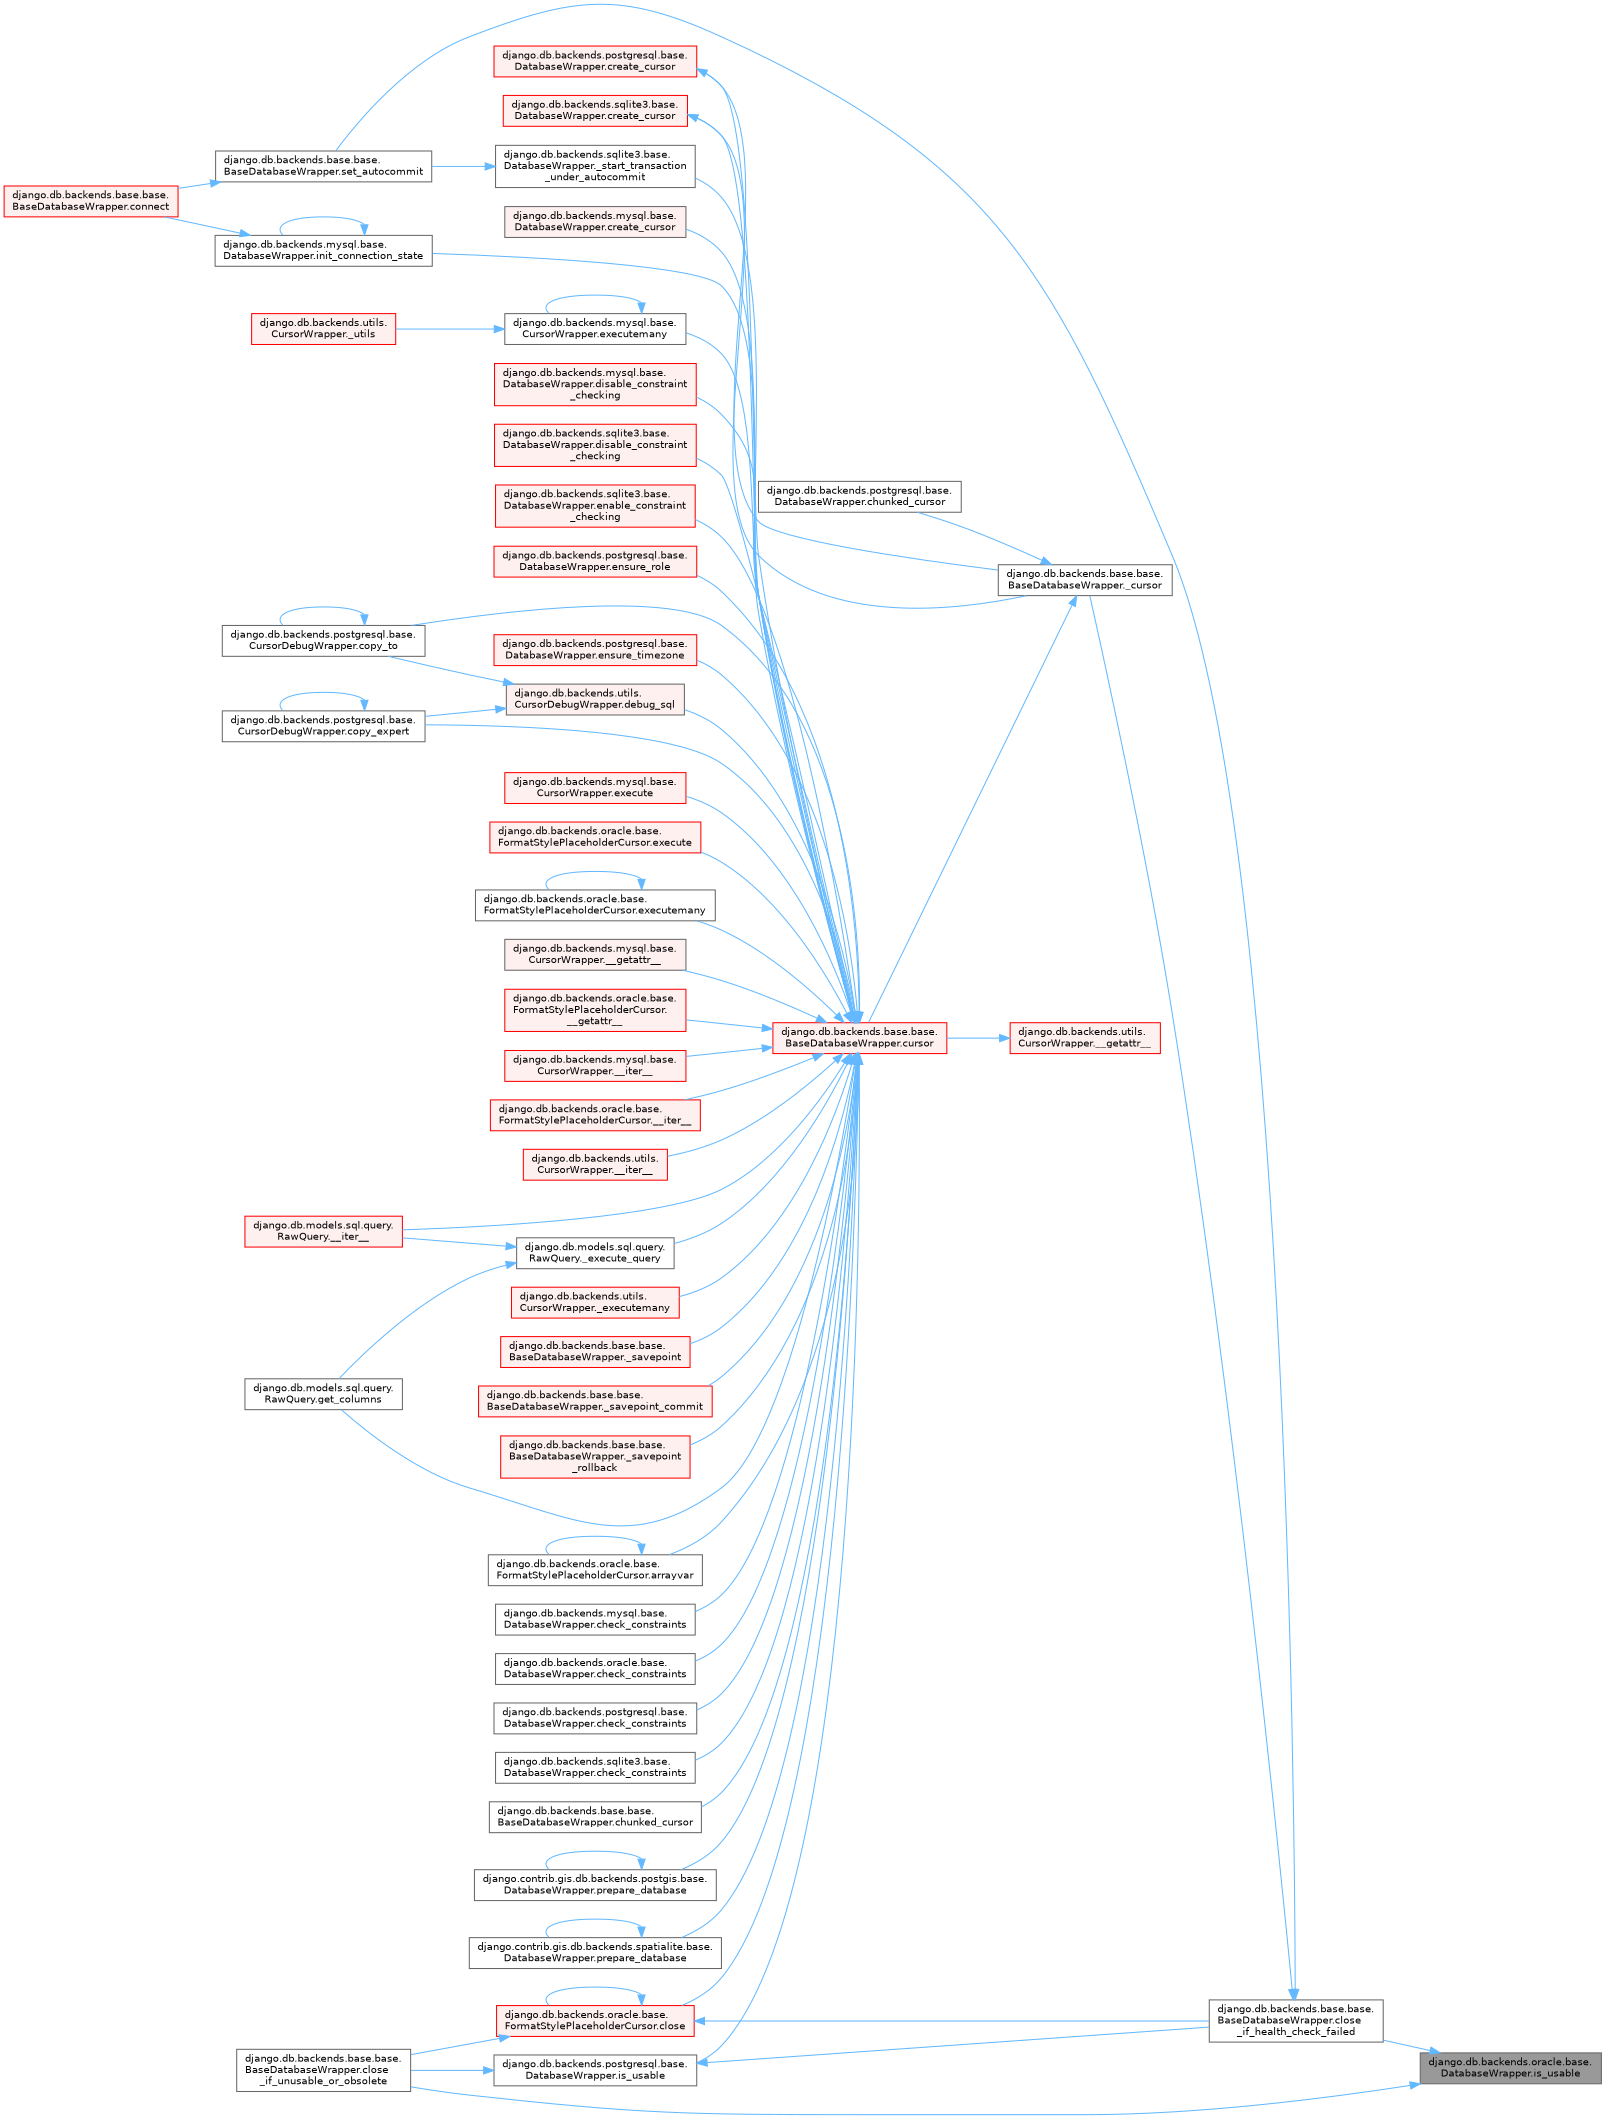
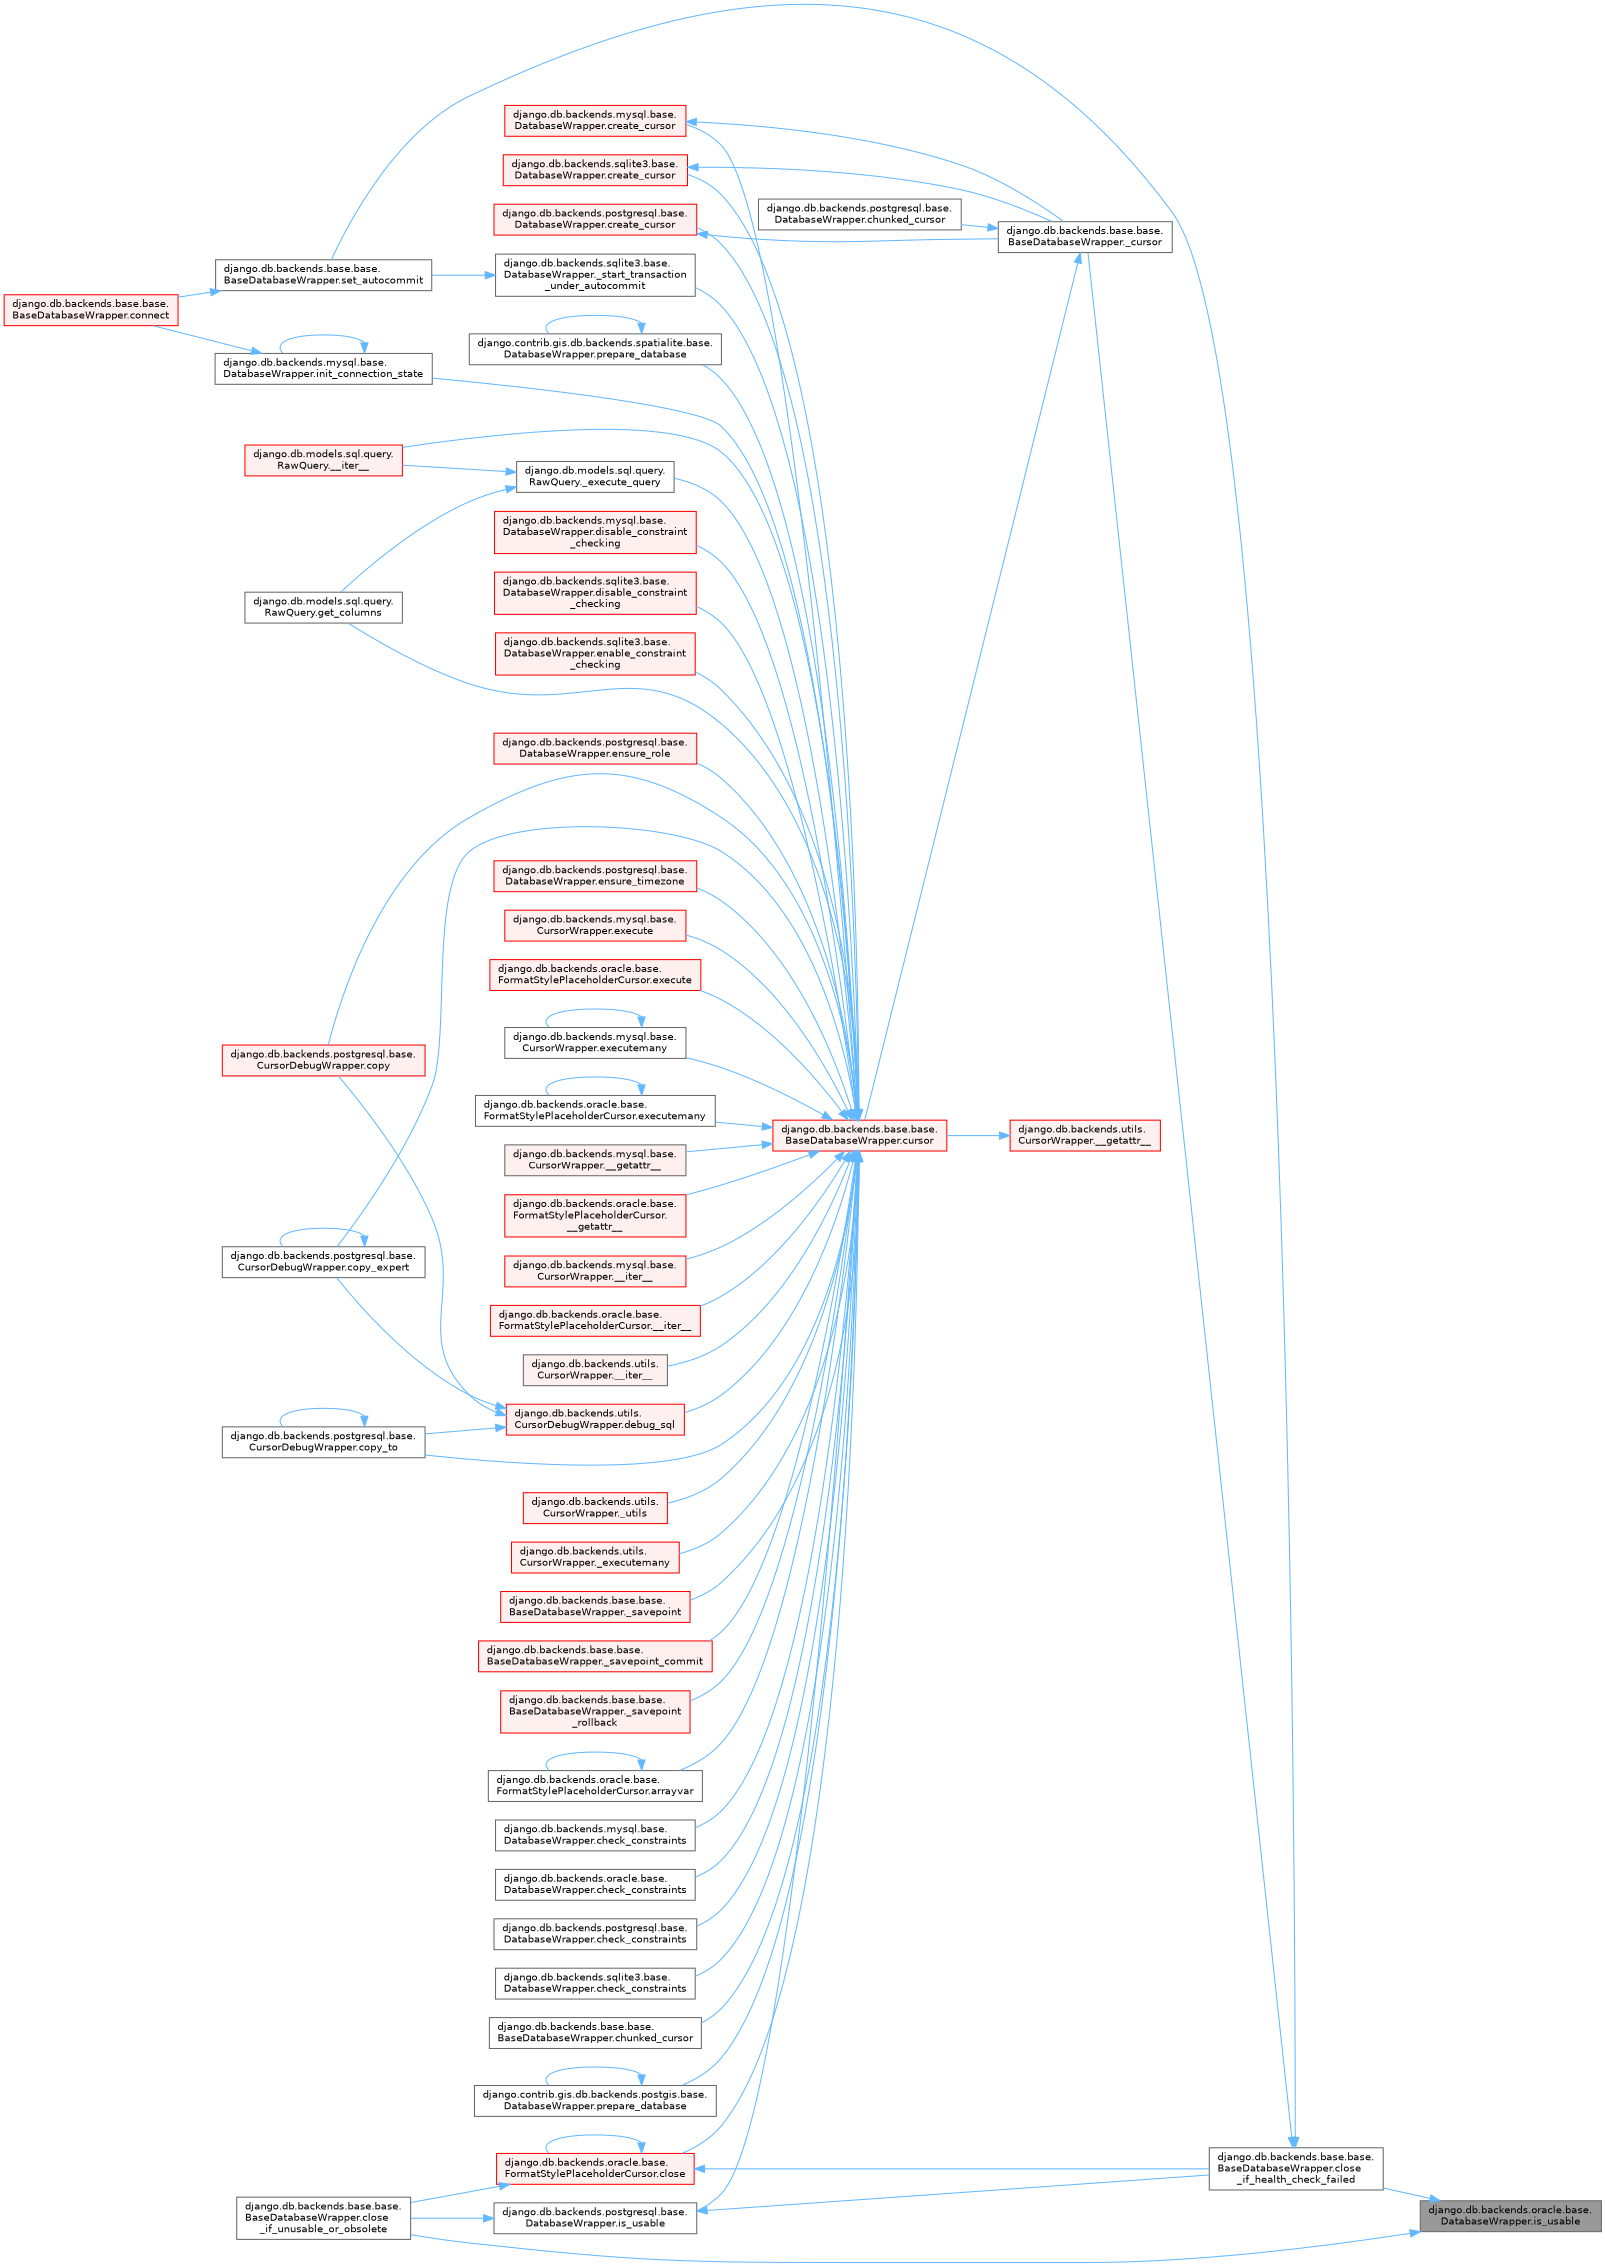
none -> (888, 145)
(595, 222) -> (595, 121)
(445, 329) -> (805, 1360)
(595, 700) -> (595, 1420)
none -> (324, 1060)
(595, 1165) -> (595, 1370)
